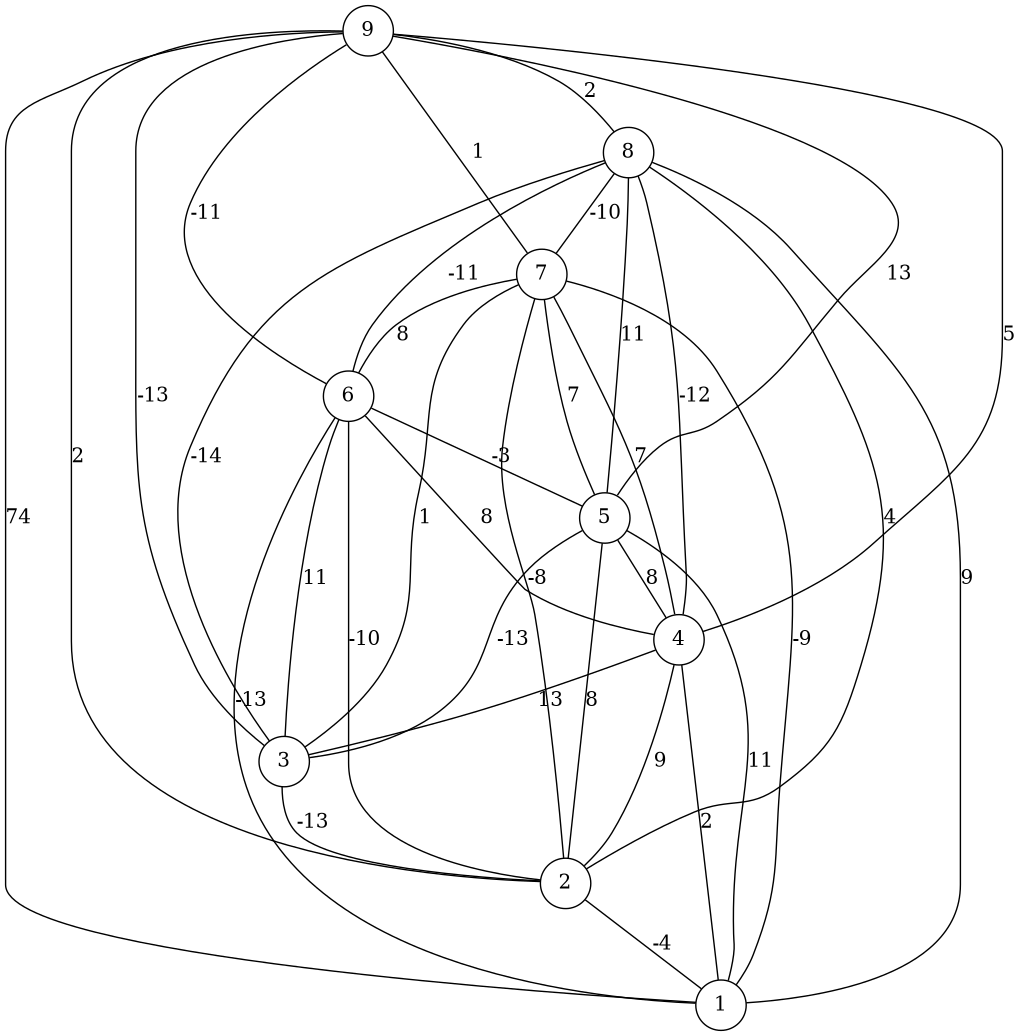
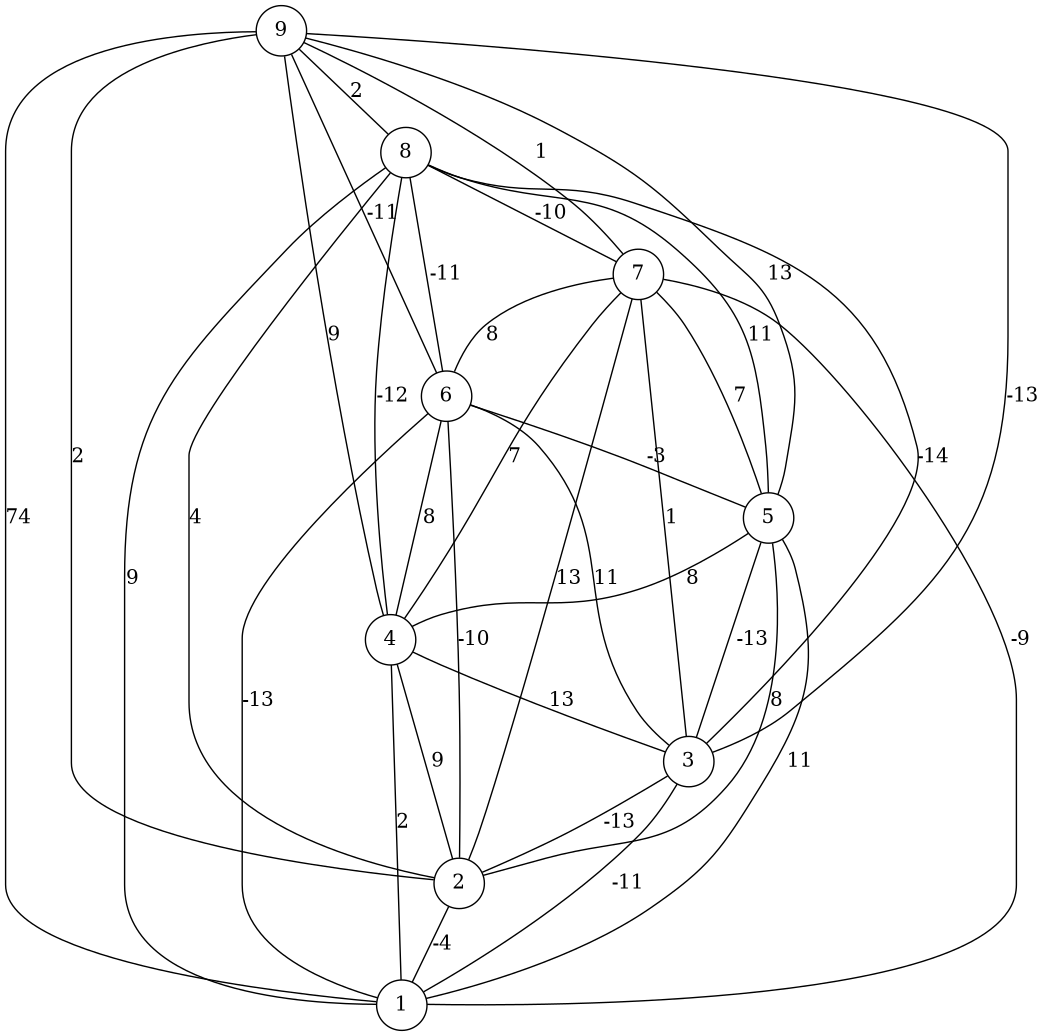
(1009, 335) -> (335, 335)
(538, 579) -> (569, 579)
none -> (562, 901)
